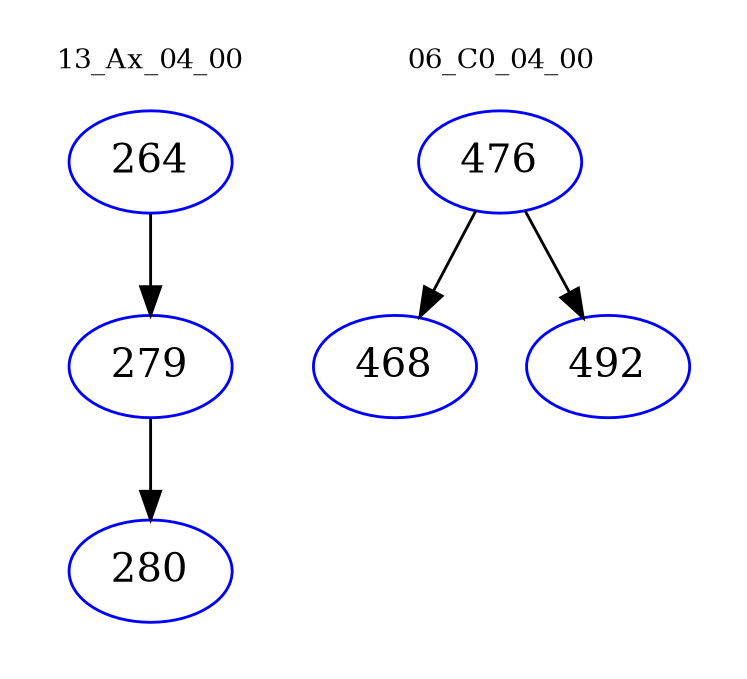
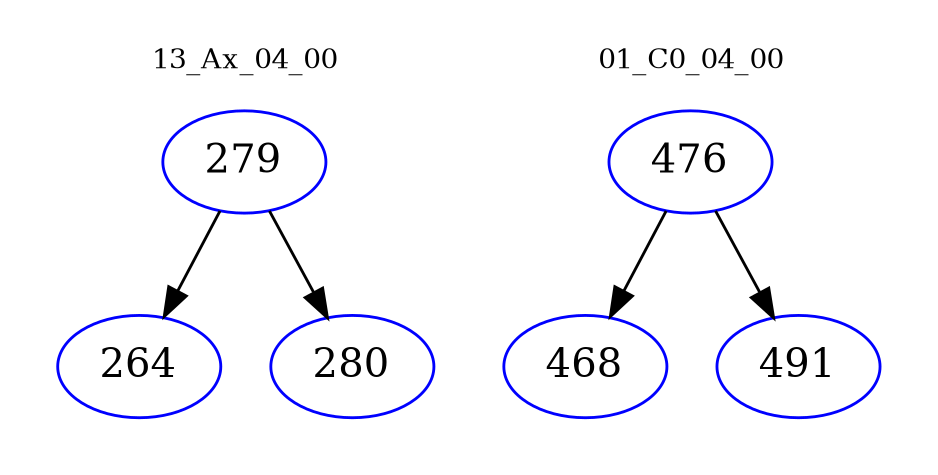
(502, 61) -> (692, 61)
(151, 250) -> (199, 251)
(608, 367) -> (799, 367)
